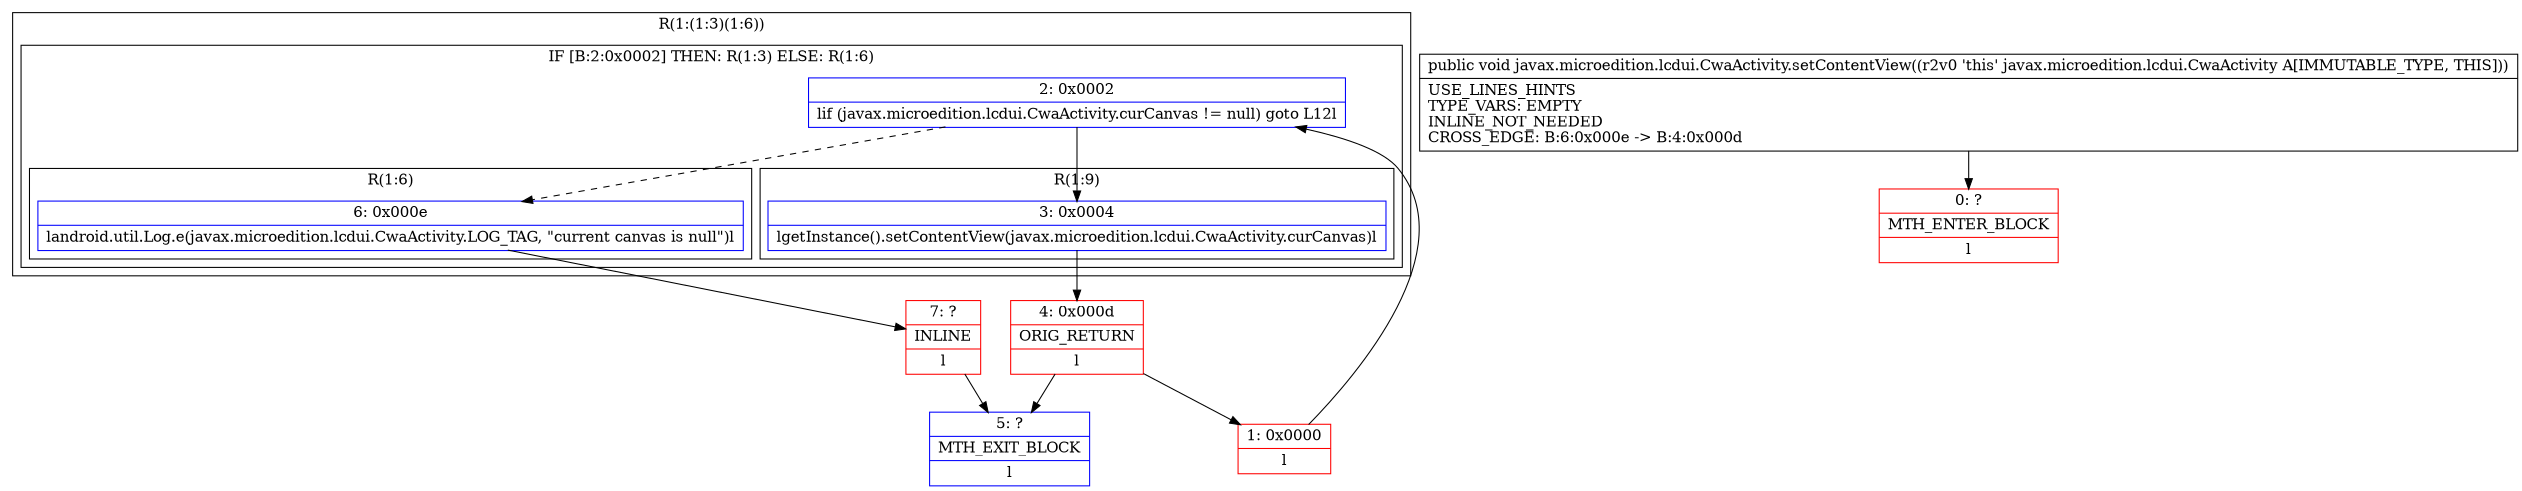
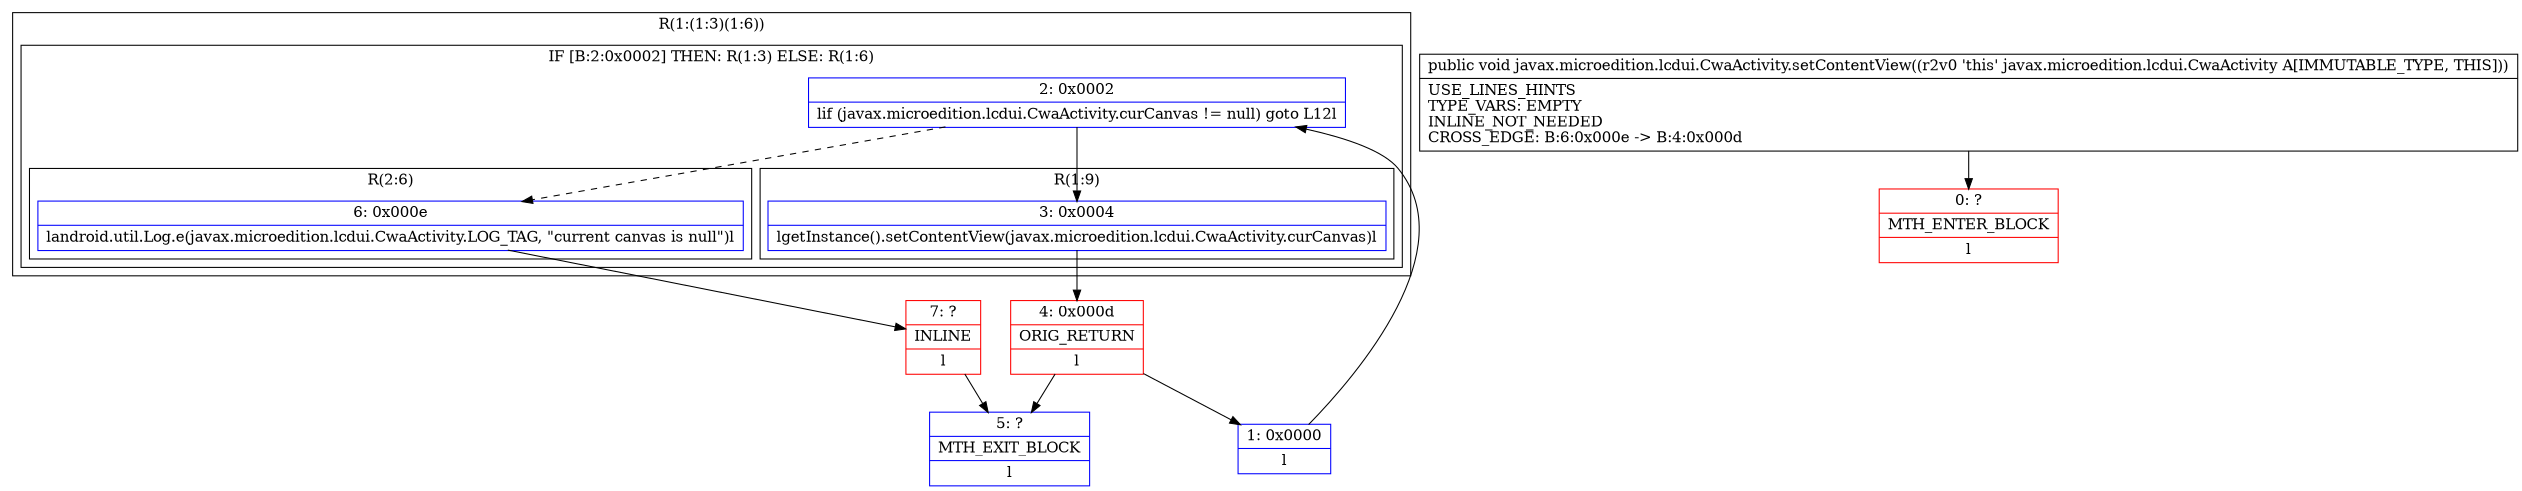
(391, 181) -> (391, 181)
(1284, 449) -> (1284, 449)
